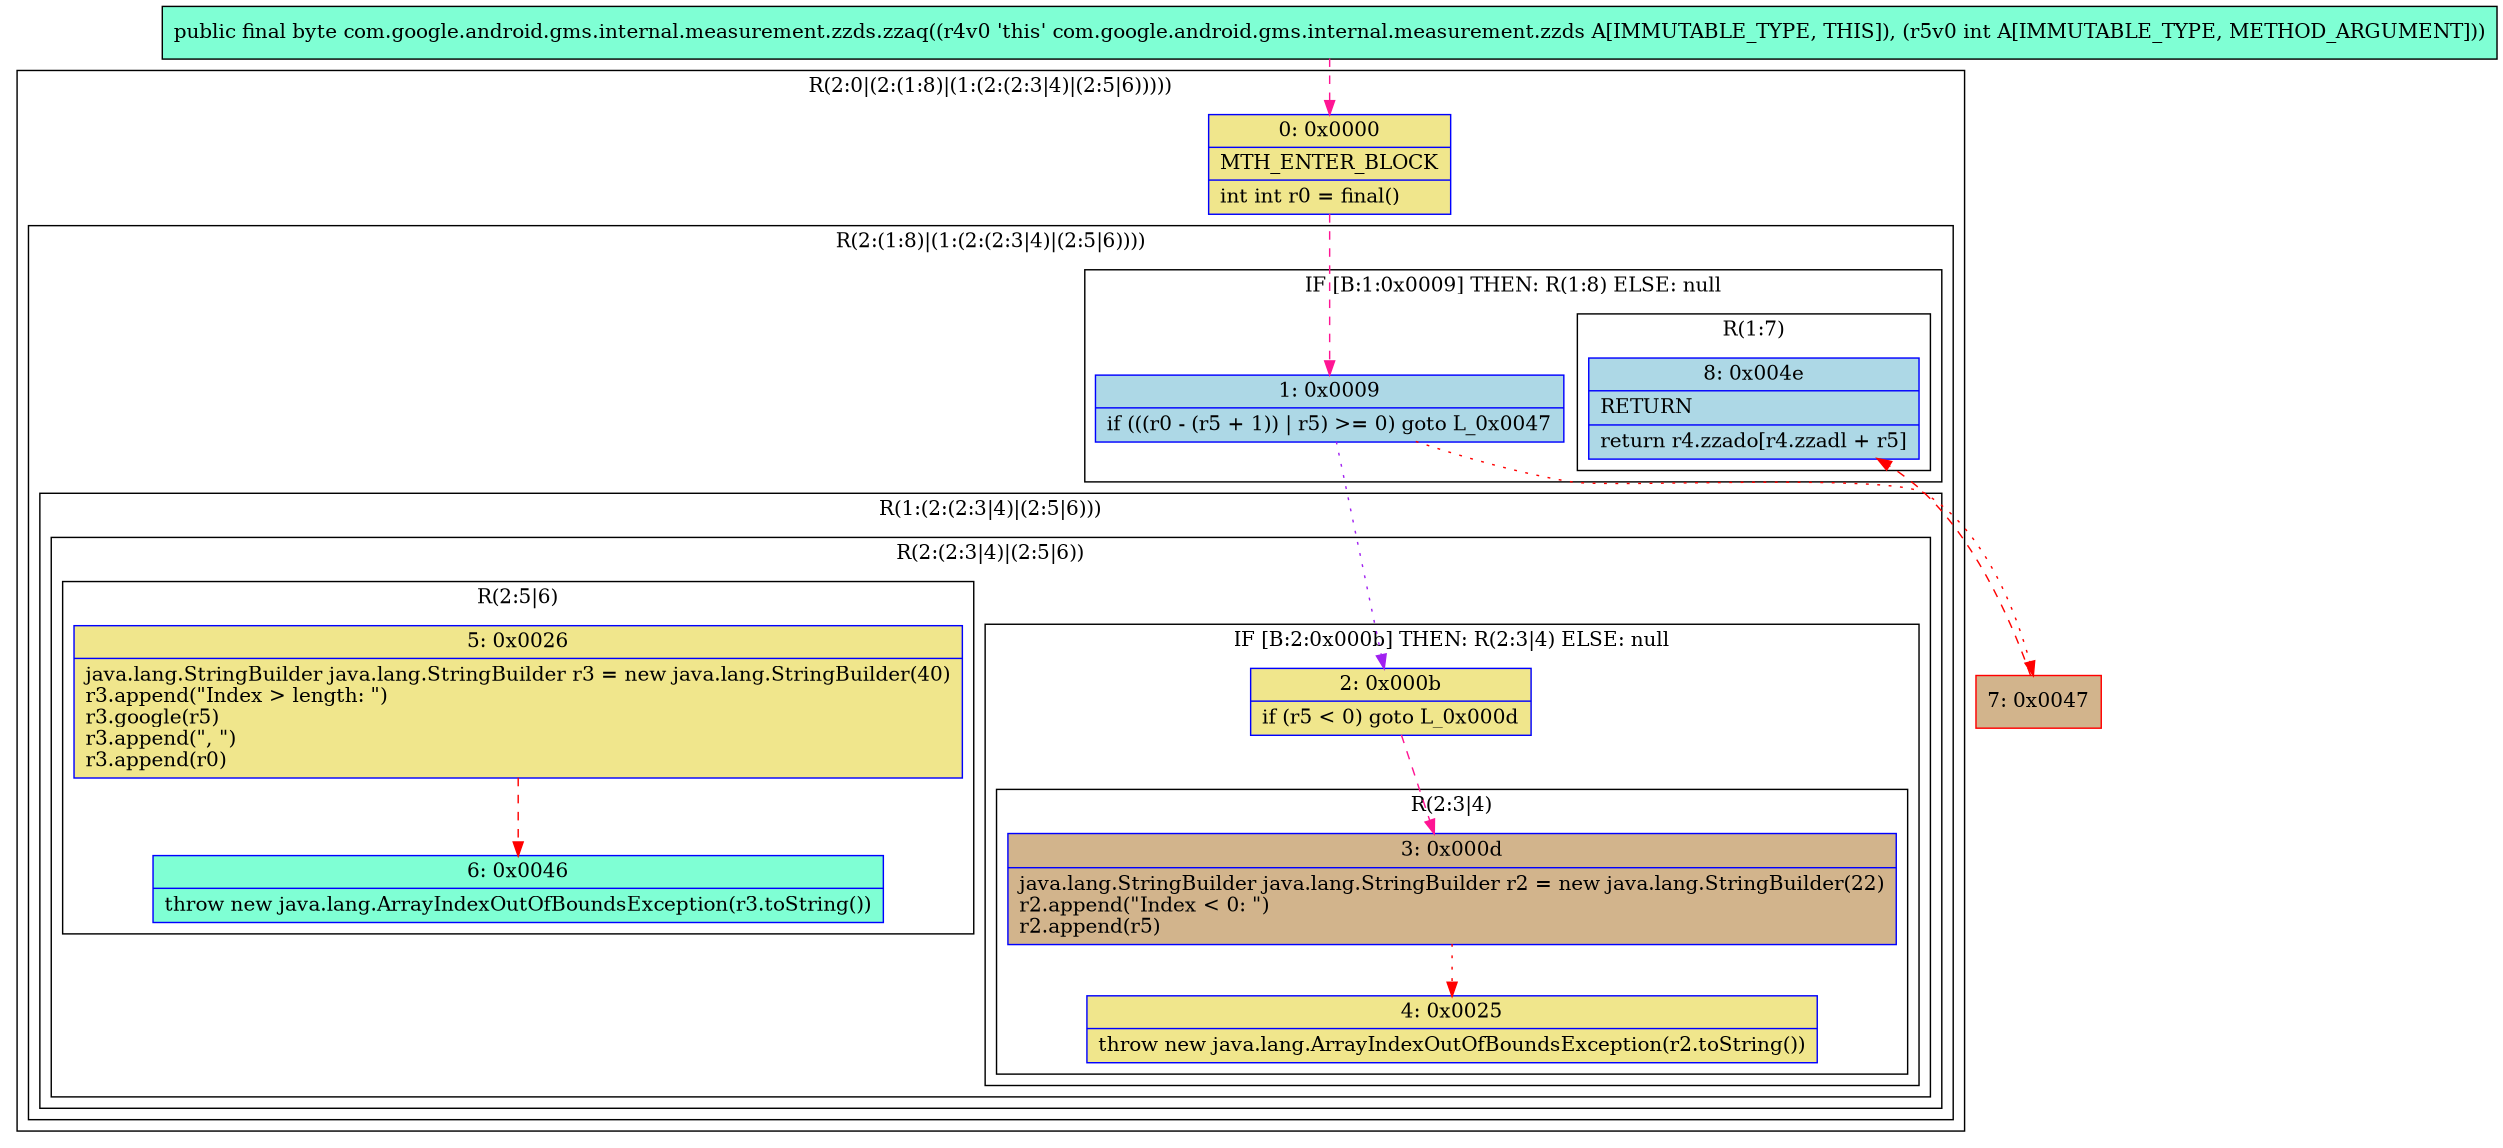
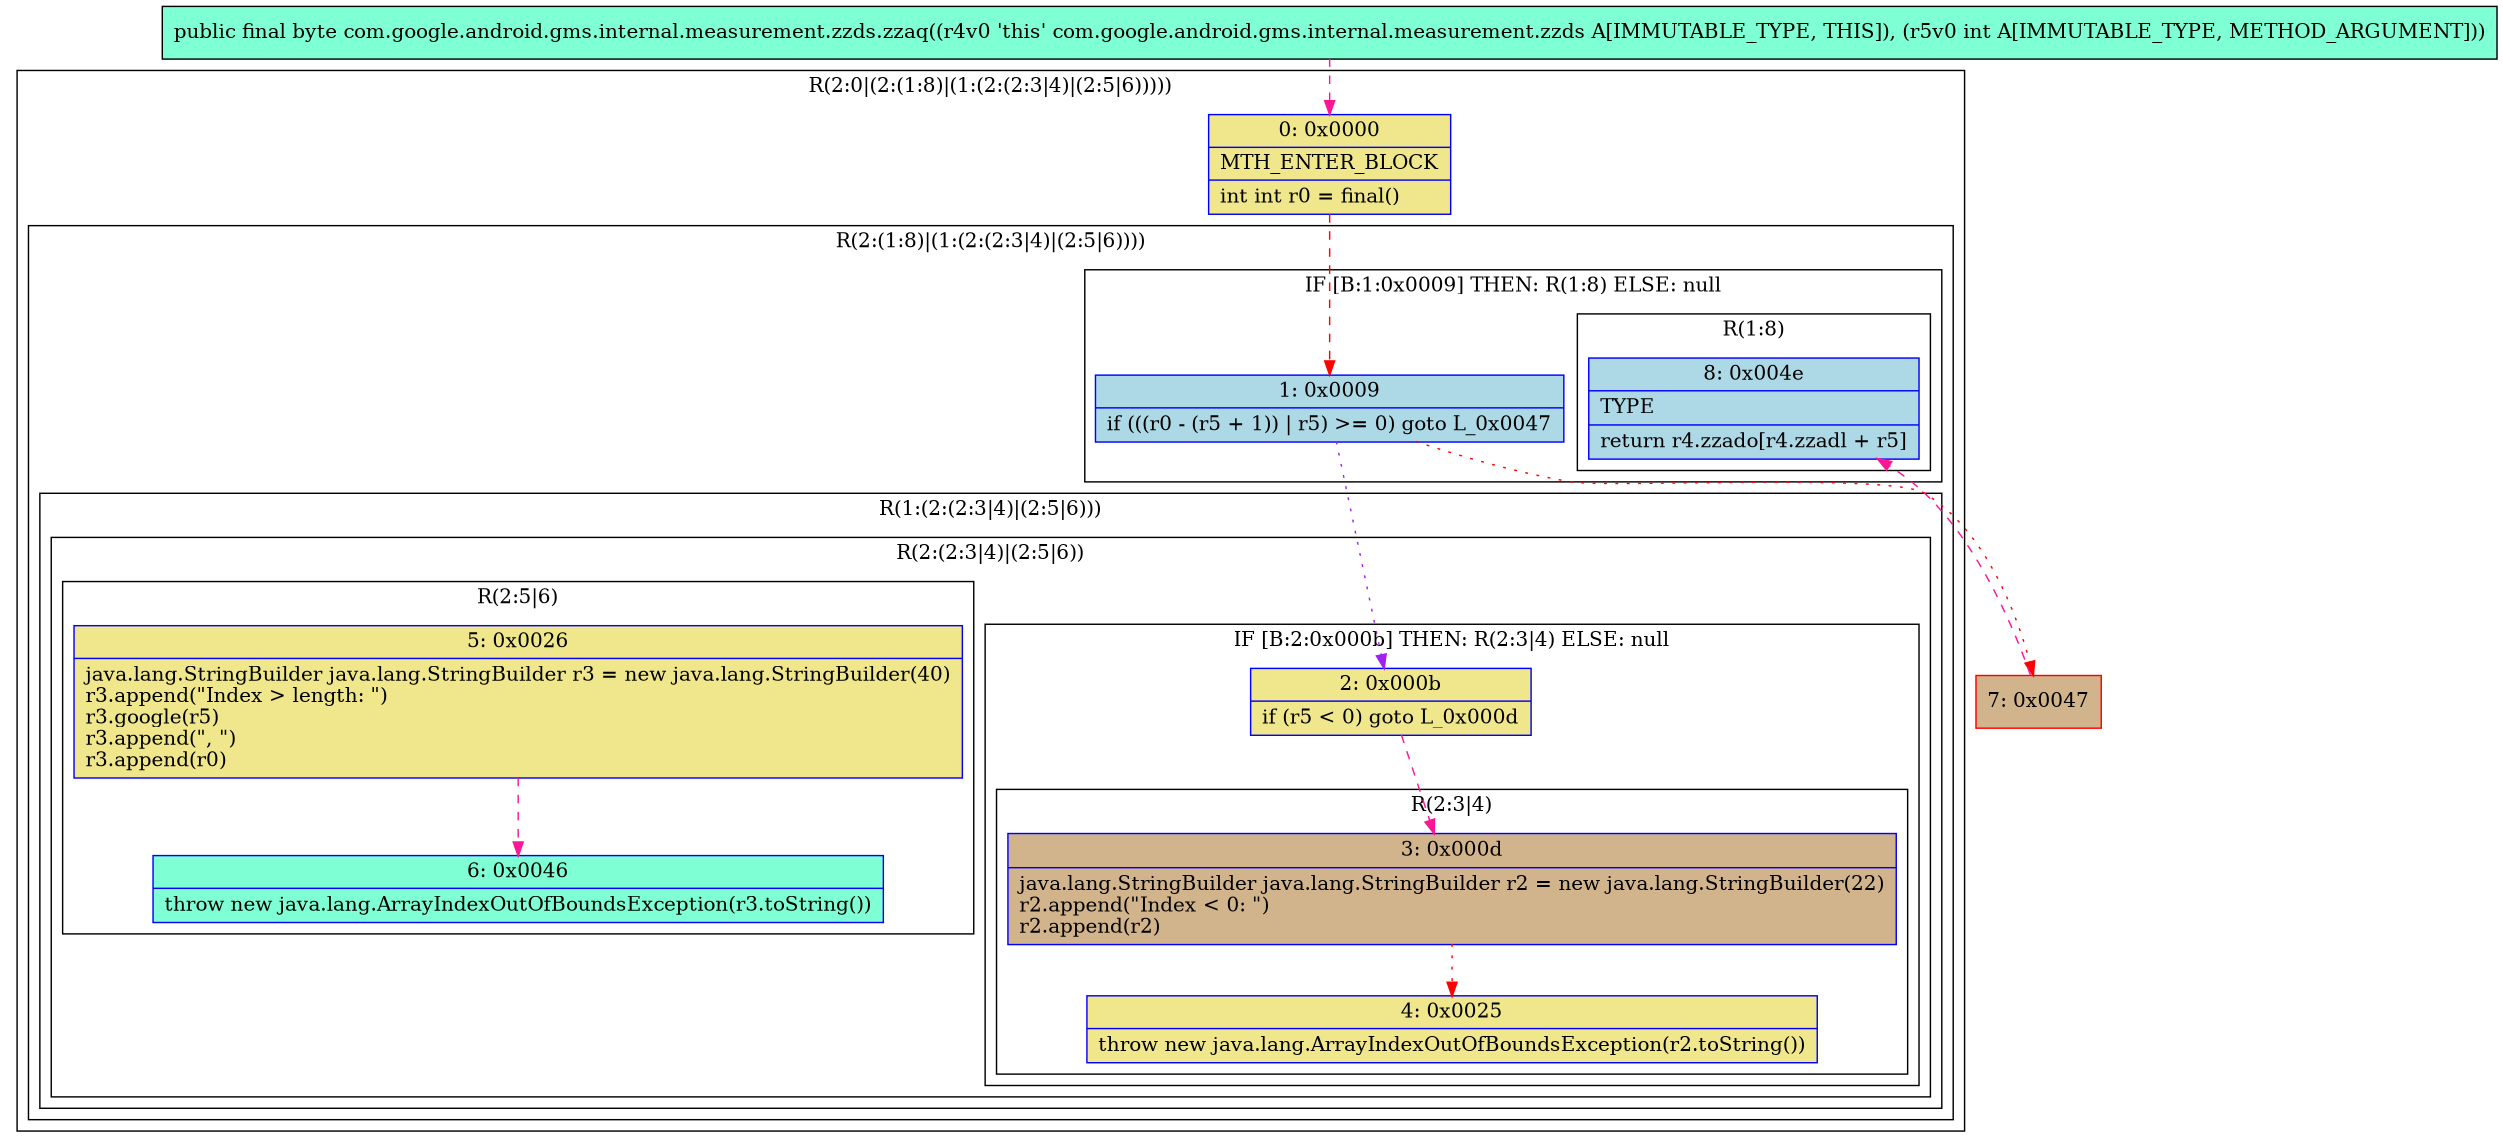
(1330, 287) -> (1330, 287)
(1754, 330) -> (1754, 330)
(1646, 407) -> (1628, 407)
(1976, 559) -> (1976, 559)
(518, 810) -> (518, 810)
(1090, 927) -> (1090, 927)
